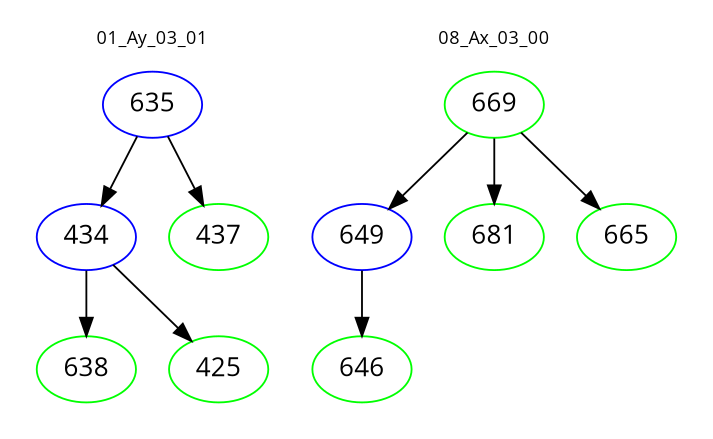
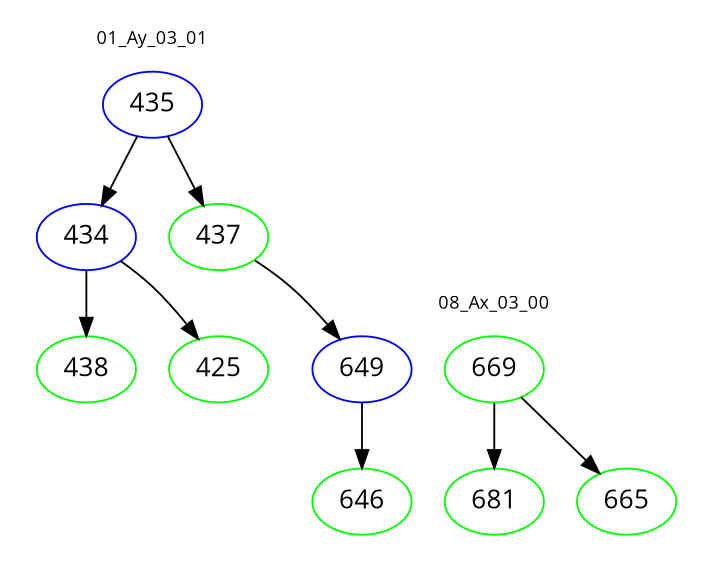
(153, 105) -> (153, 105)
(435, 164) -> (309, 305)
(86, 369) -> (86, 369)
